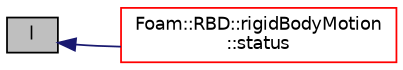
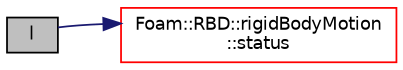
(98, 46) -> (81, 25)
